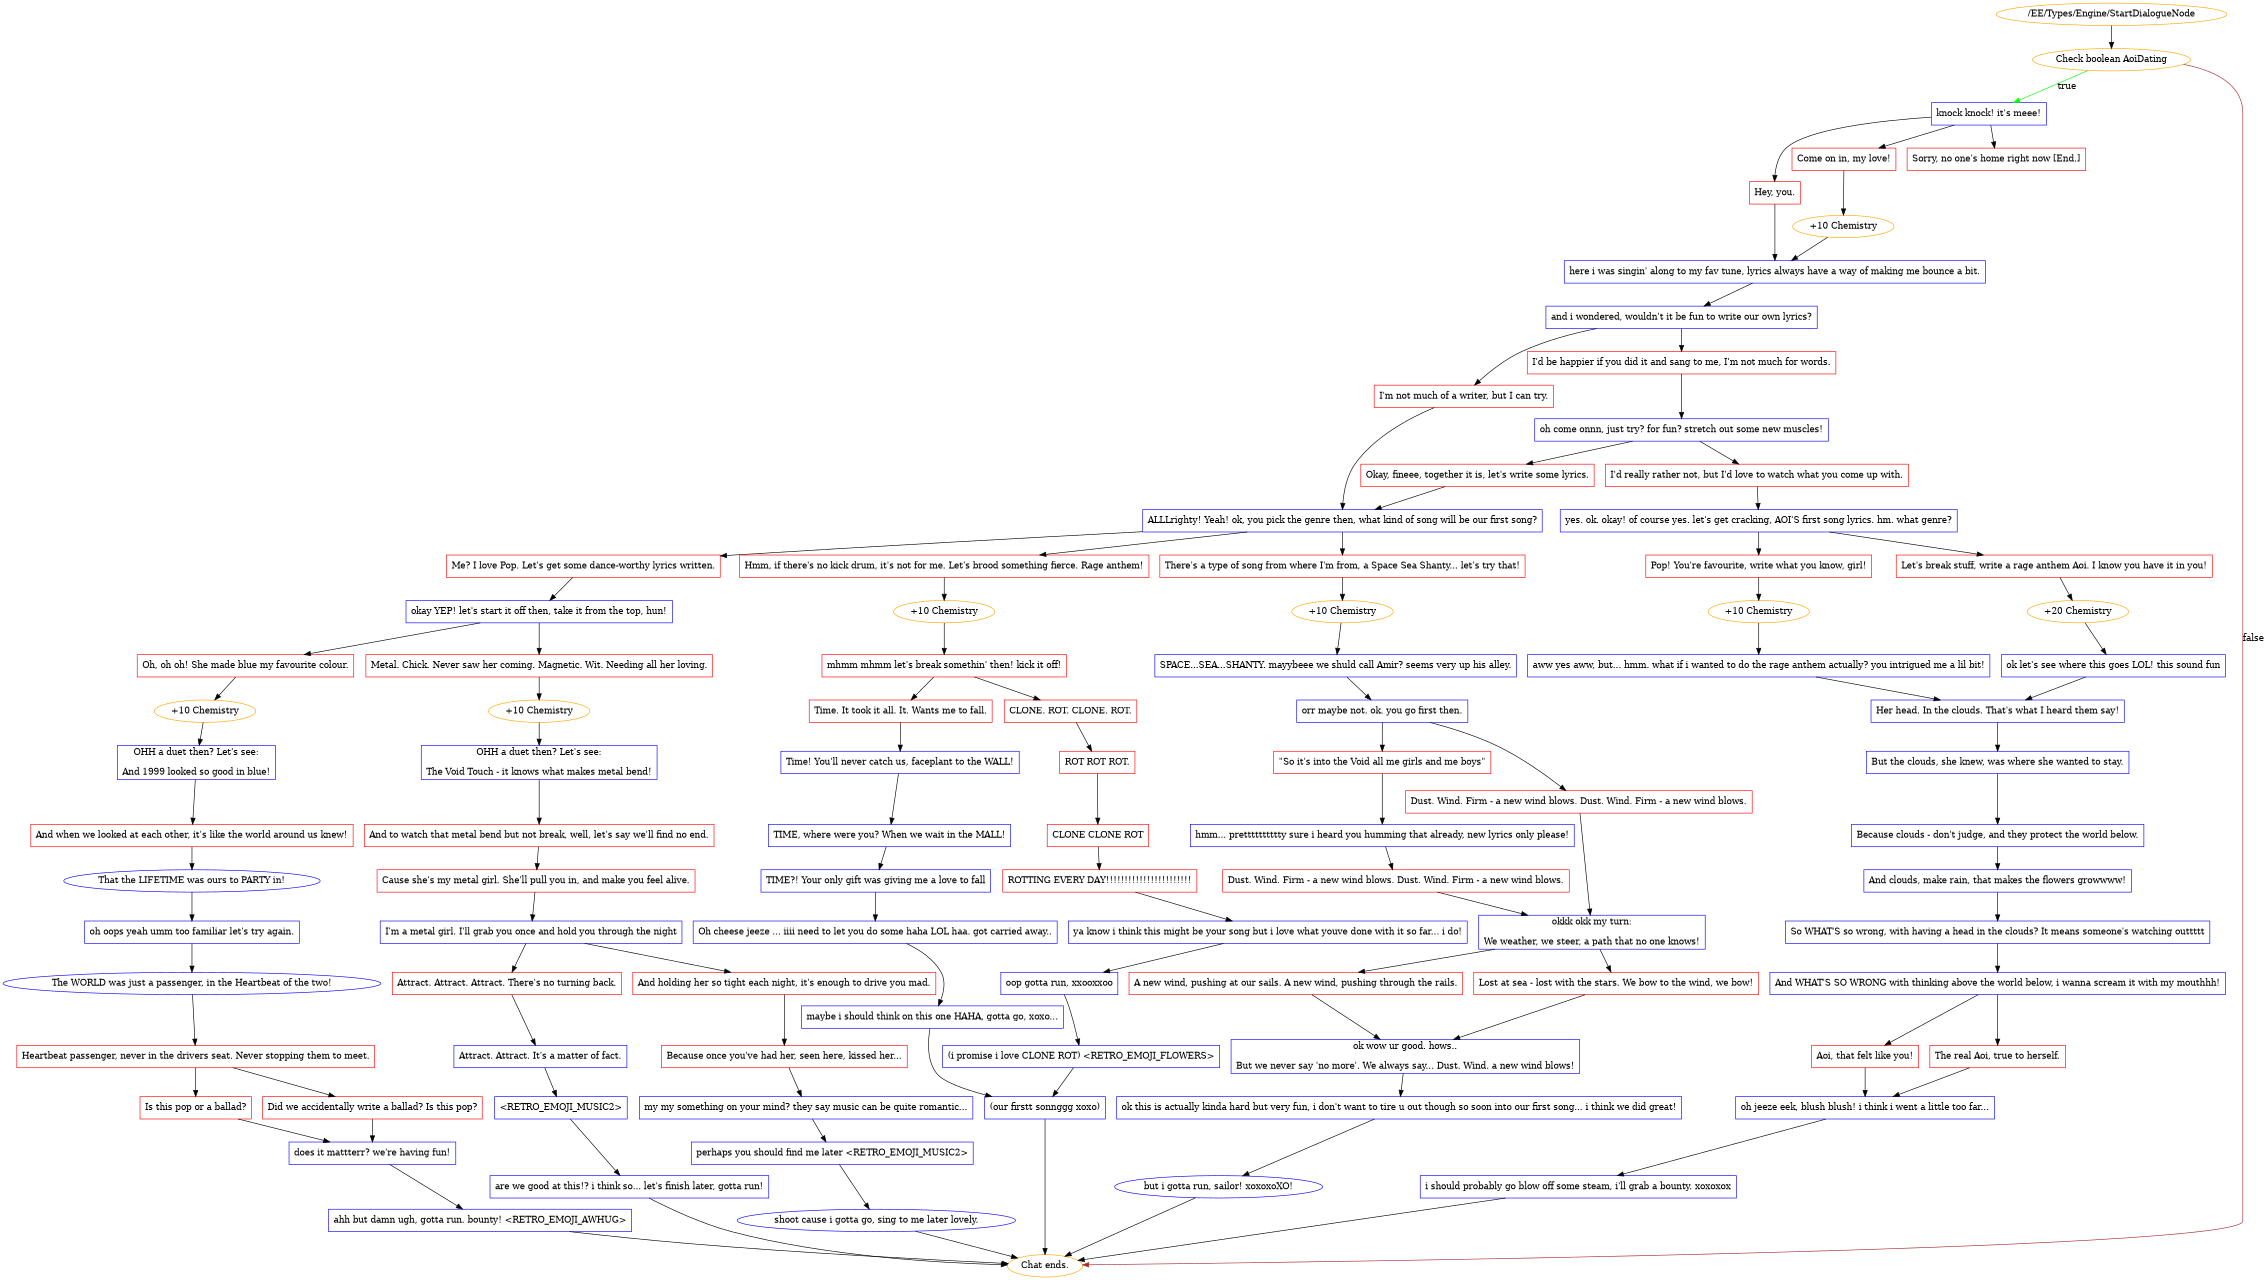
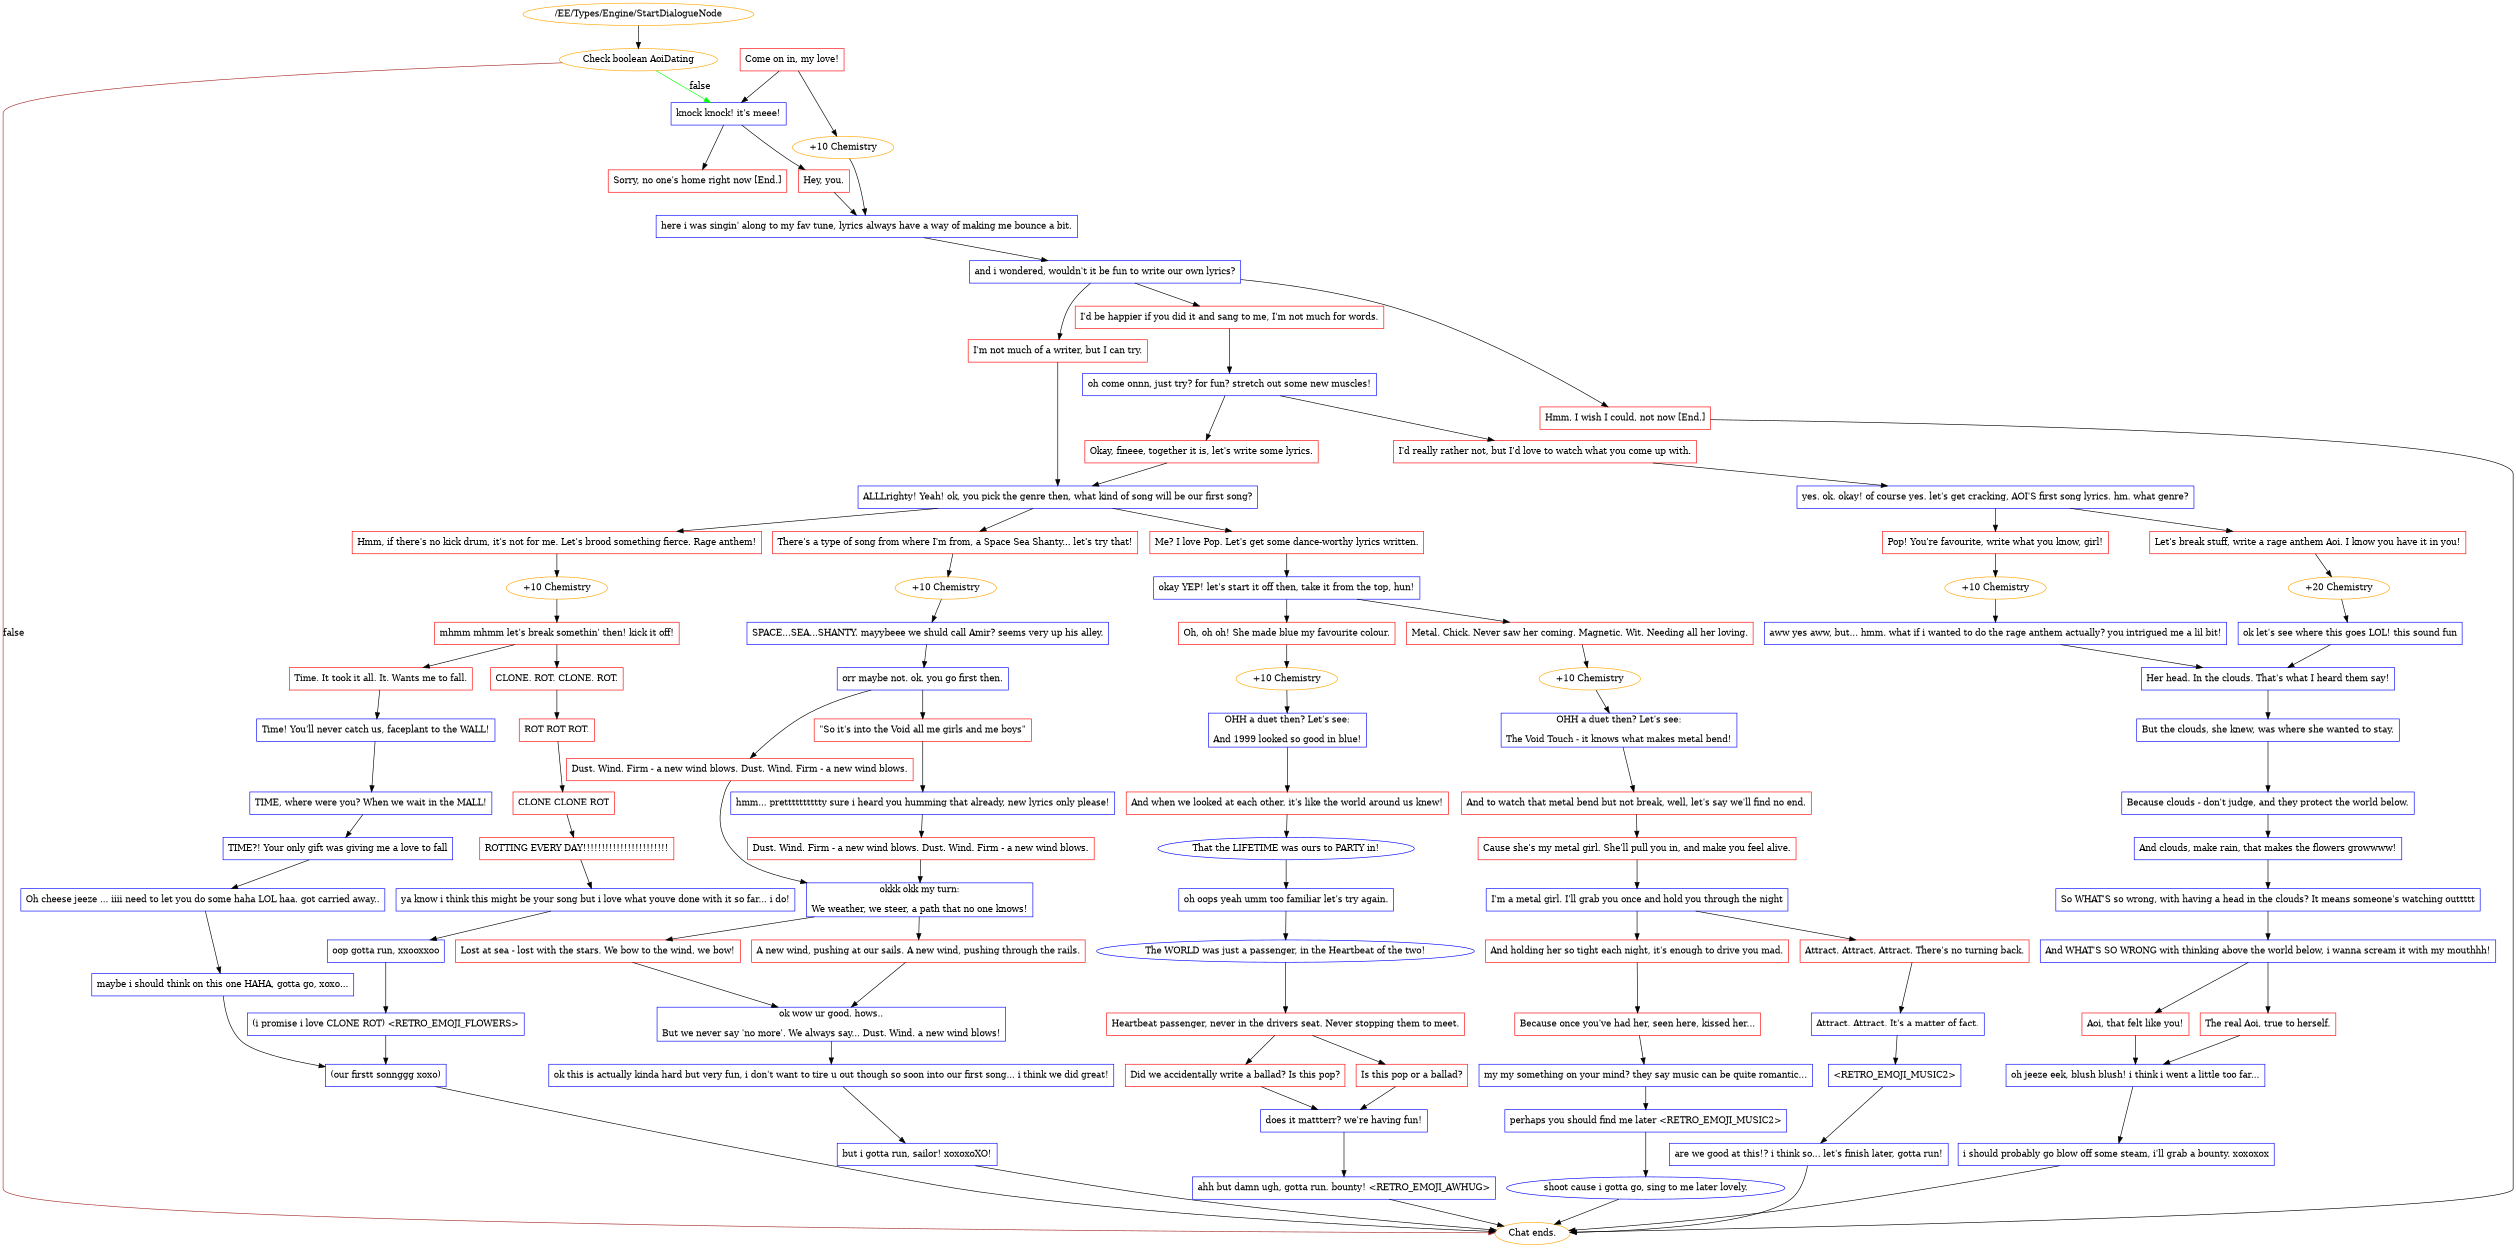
(2067, 87) -> (700, 87)
(1920, 136) -> (763, 85)
none -> (1625, 418)
(1219, 1187) -> (917, 1154)
